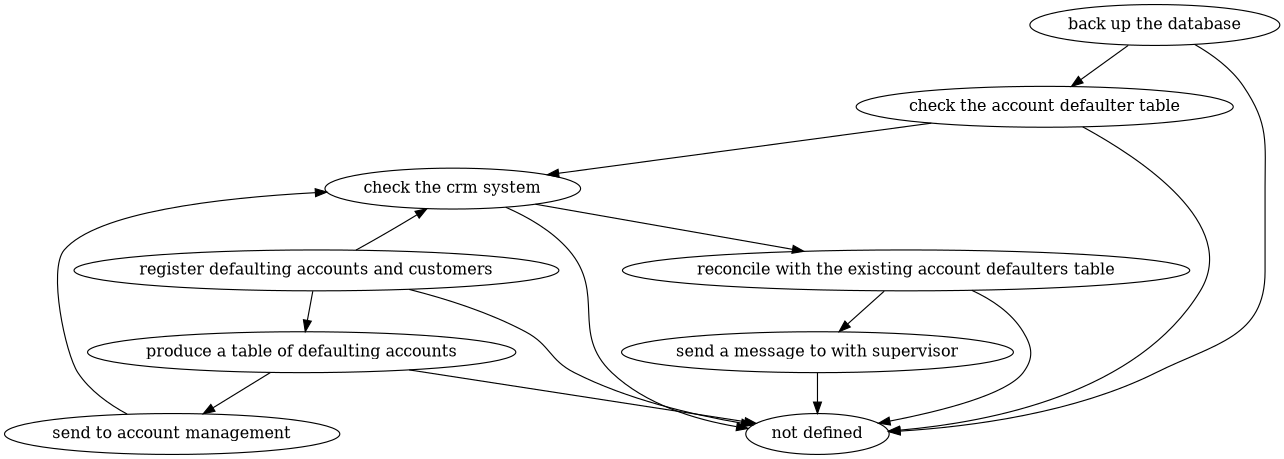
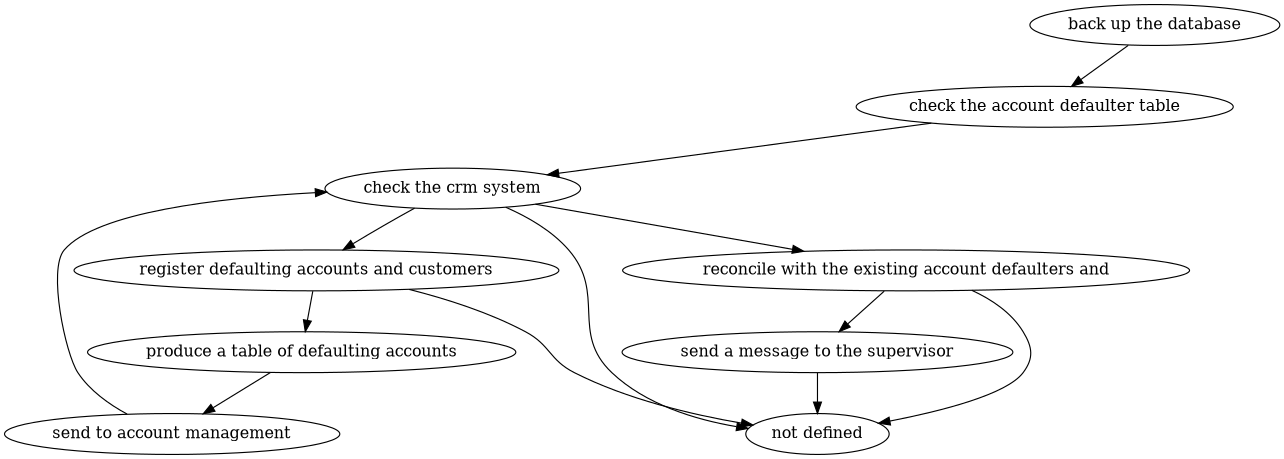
(387, 233) -> (384, 226)
(906, 270) -> (906, 270)
(1162, 336) -> none
(1225, 341) -> none
(817, 352) -> (817, 352)
(577, 396) -> none
